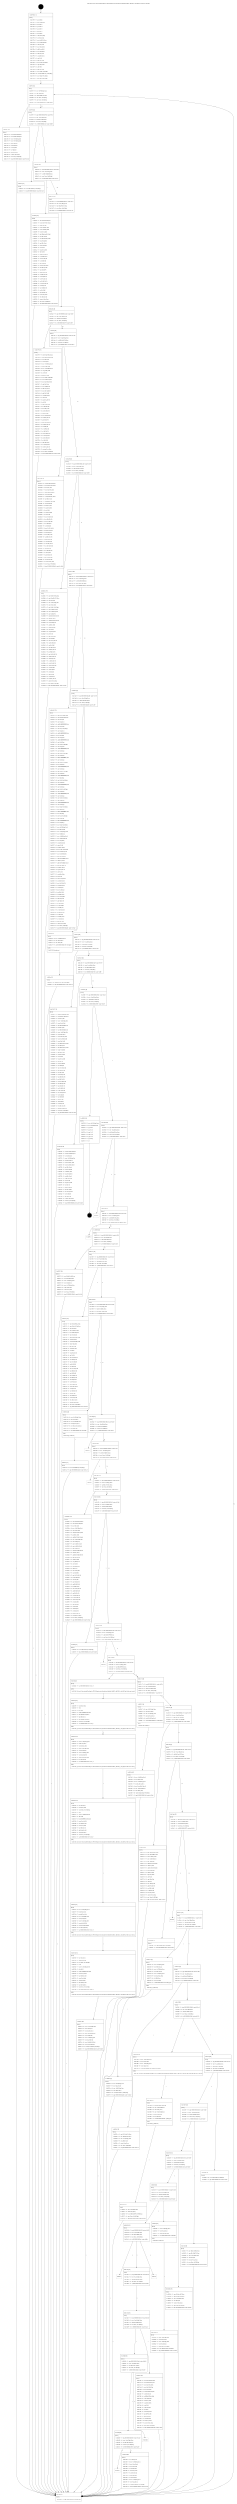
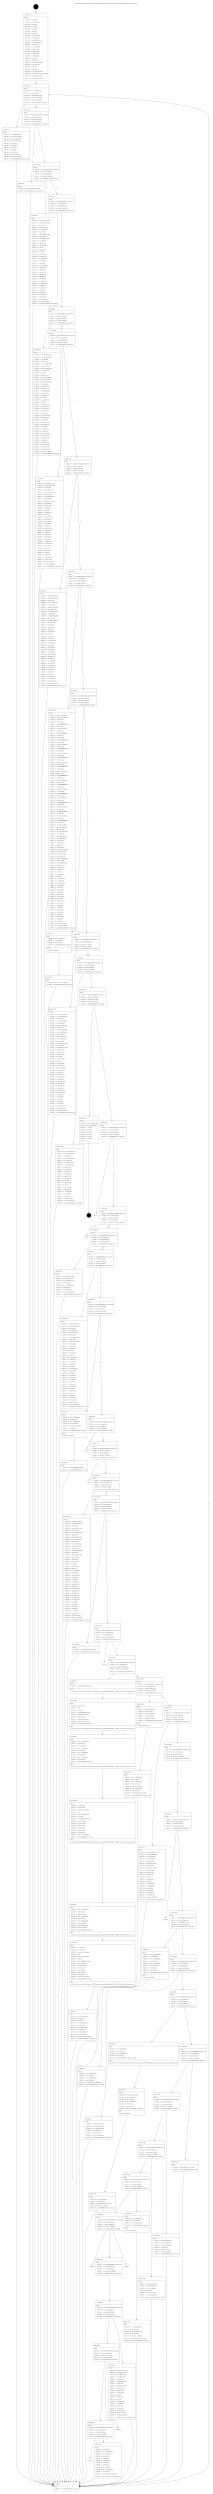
(161, 1944) -> none
